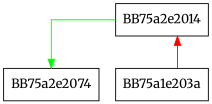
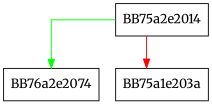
(177, 57) -> (147, 48)
(51, 85) -> (51, 85)
